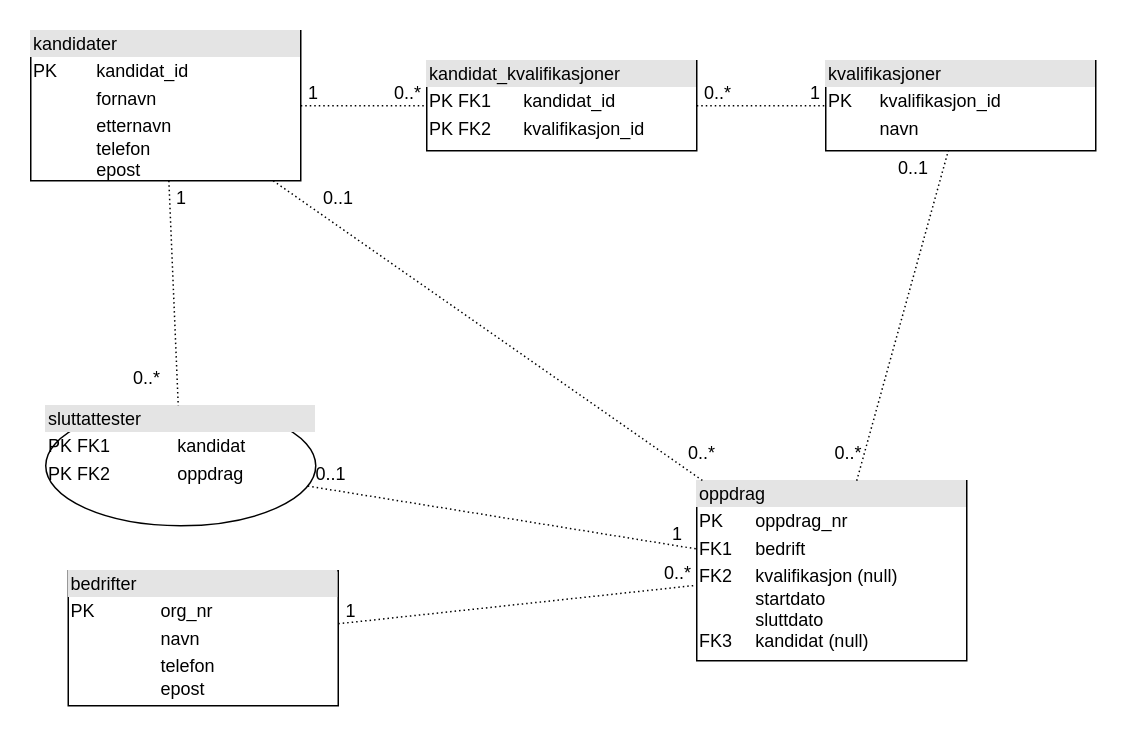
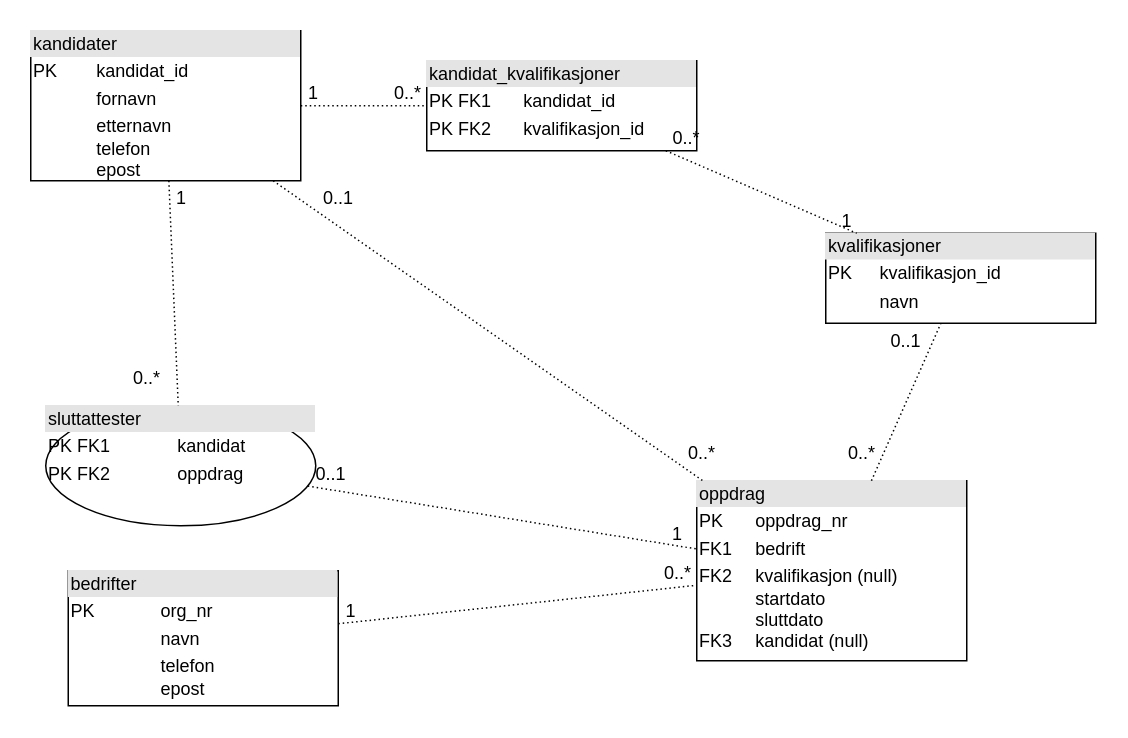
(961, 106) -> (961, 278)
